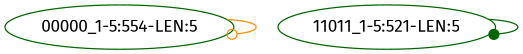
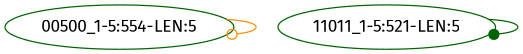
(119, 27) -> (119, 27)
